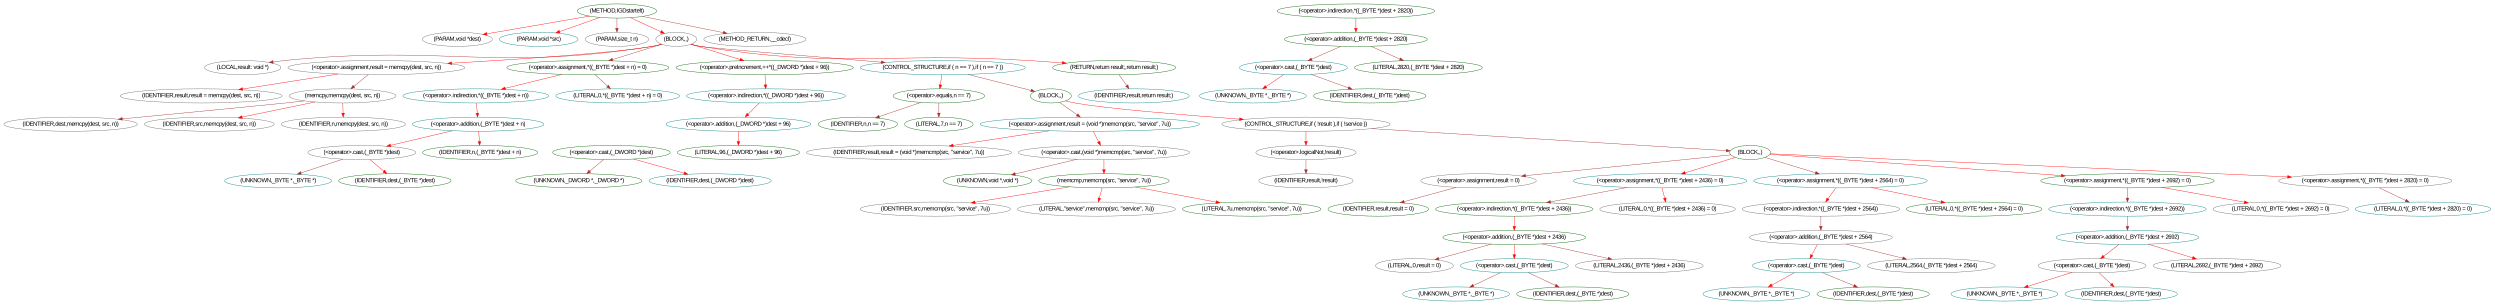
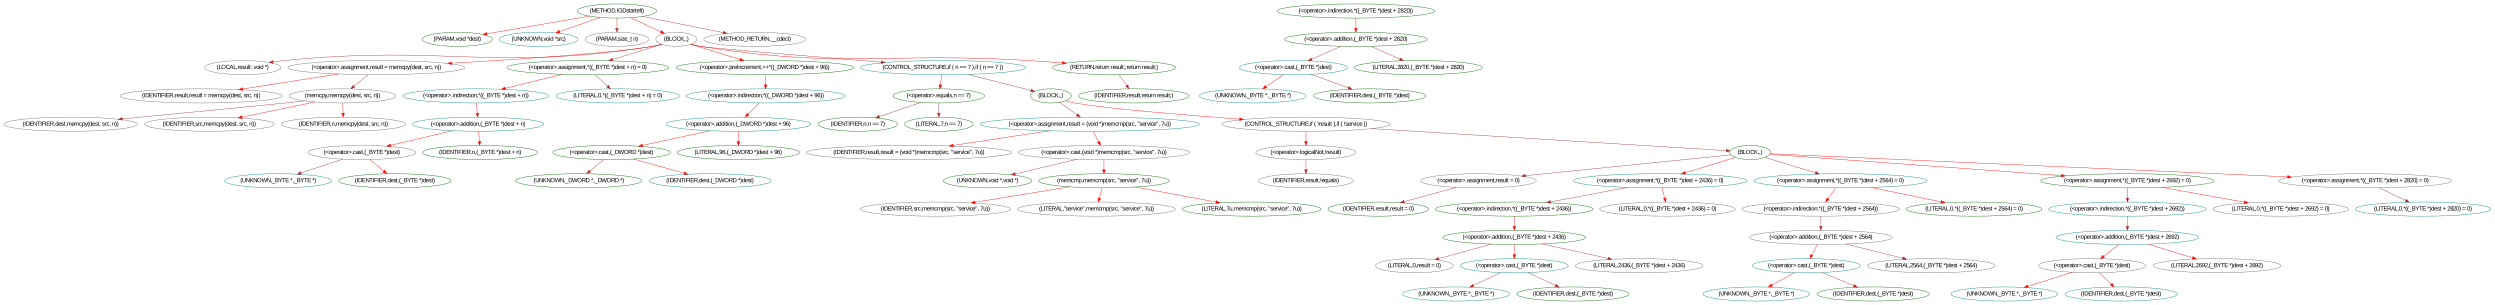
(457, 39) -> (457, 39)
(539, 39) -> (539, 39)
(1134, 96) -> (1134, 96)
none -> (676, 138)
(1306, 181) -> (1306, 181)
